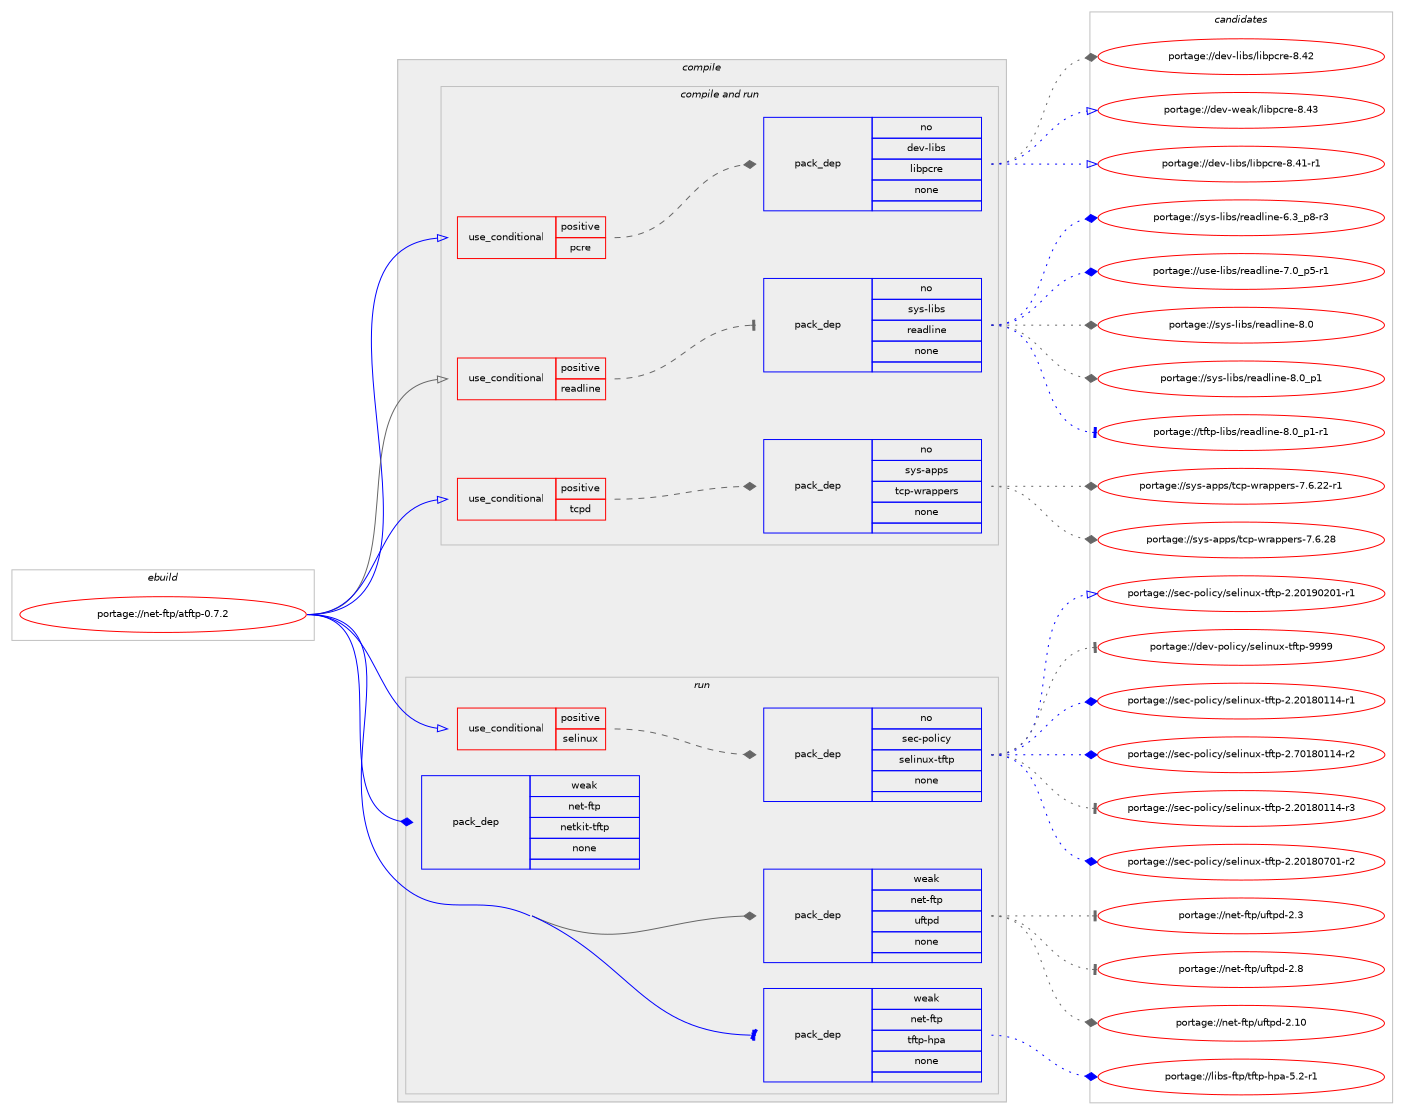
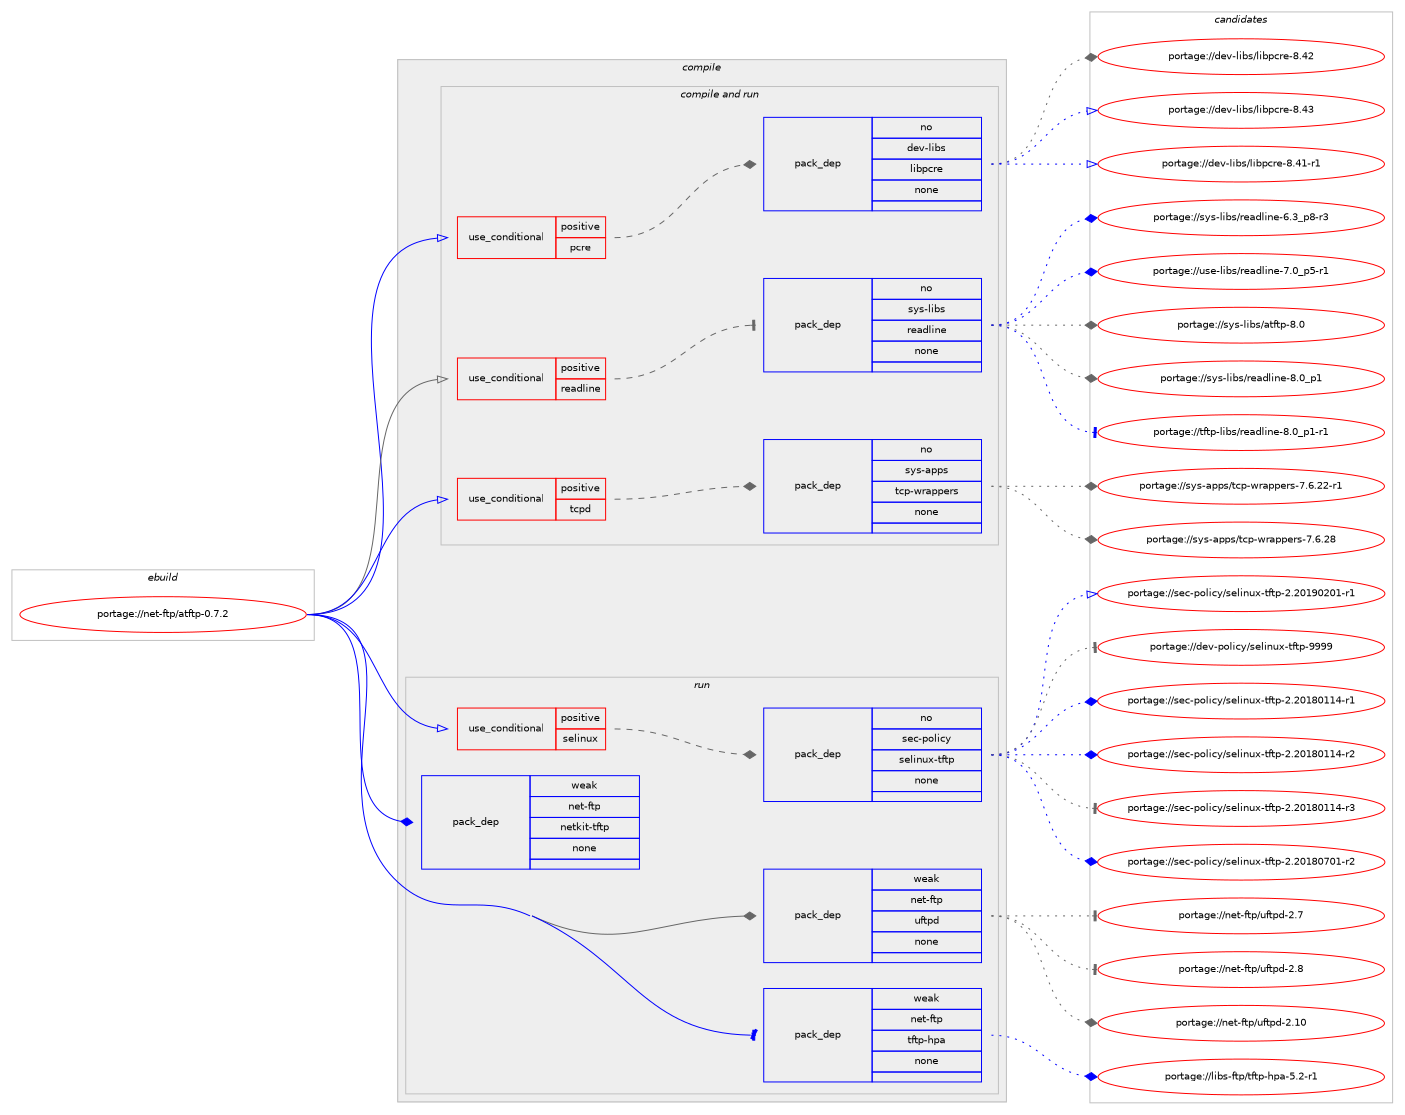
(1241, 110) -> (1241, 110)
(1241, 325) -> (1241, 325)
(1241, 755) -> (1241, 755)
(1241, 916) -> (1241, 916)
